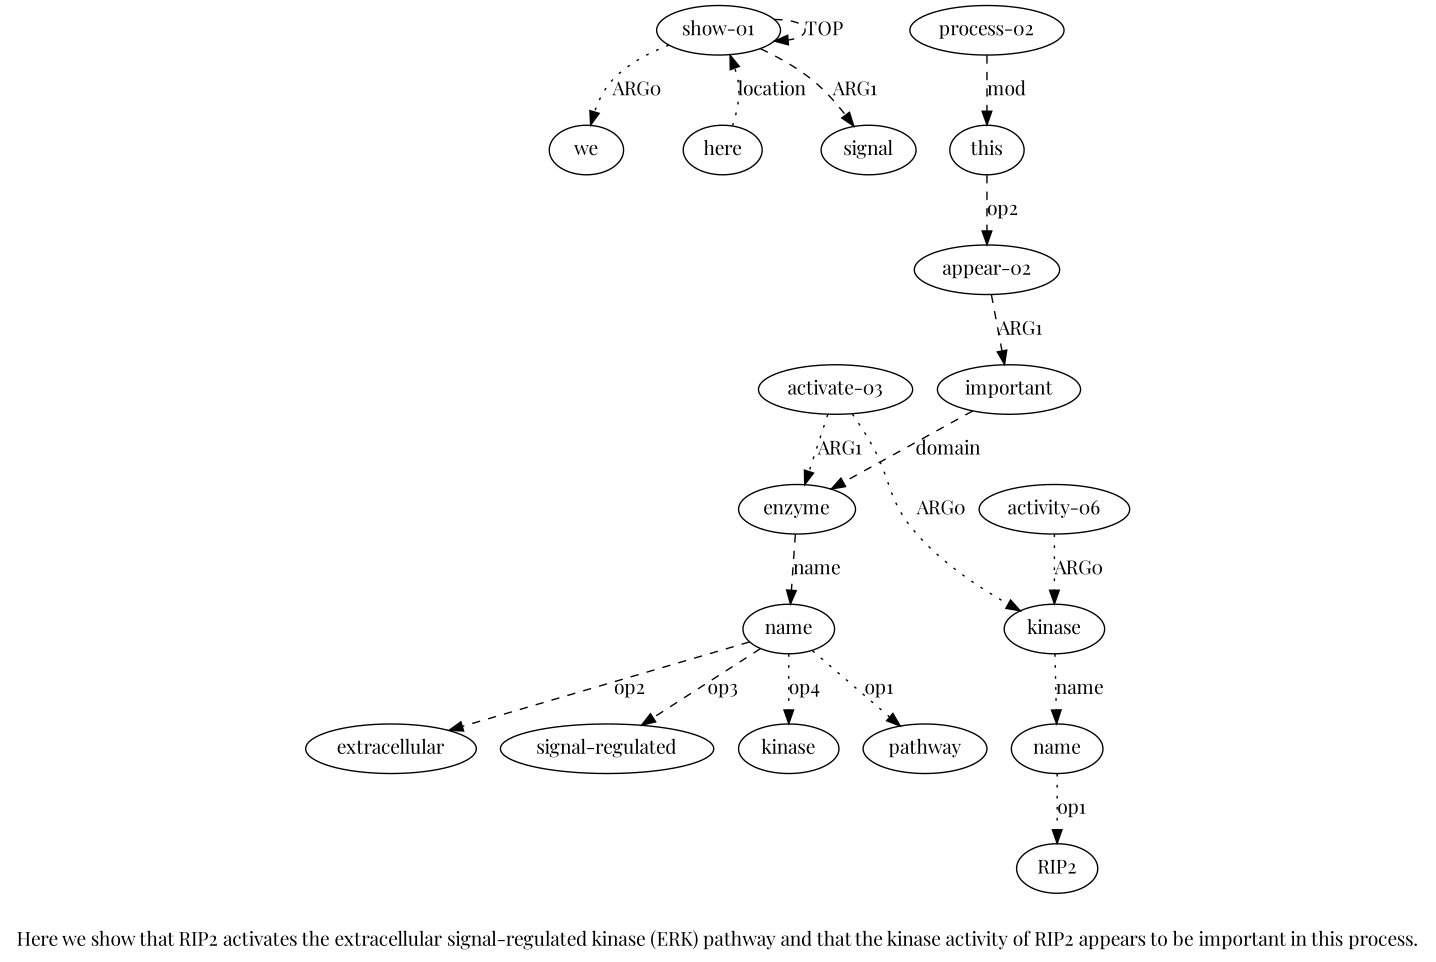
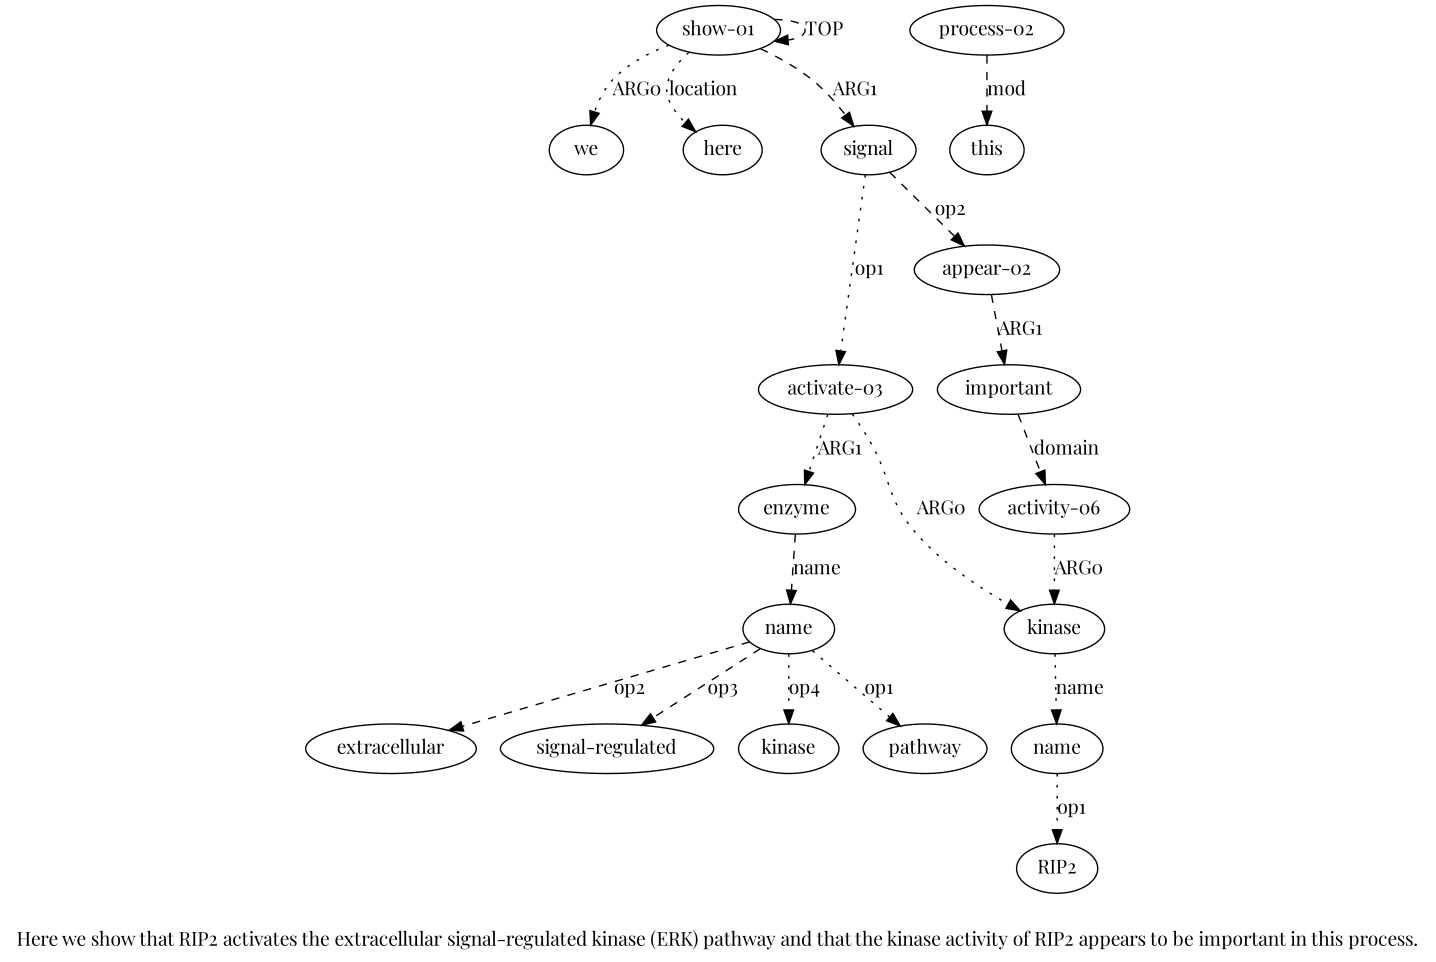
(739, 97) -> (667, 87)
(987, 203) -> (922, 204)
none -> (853, 263)
(908, 447) -> (1029, 443)
